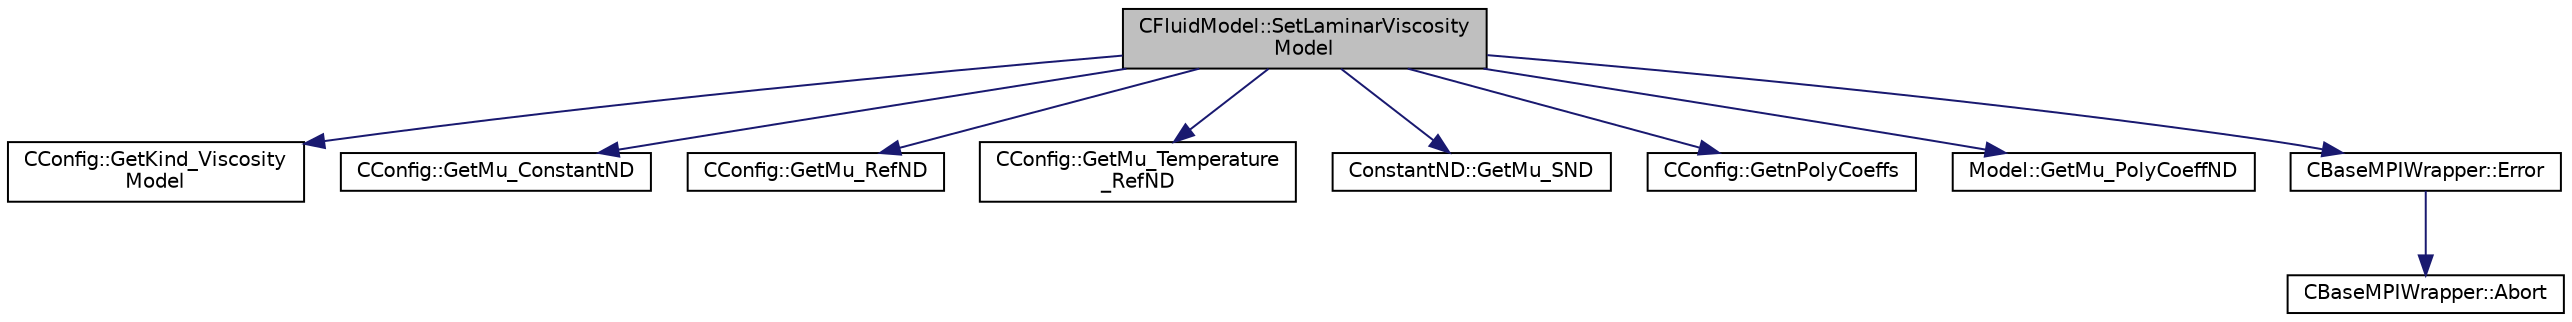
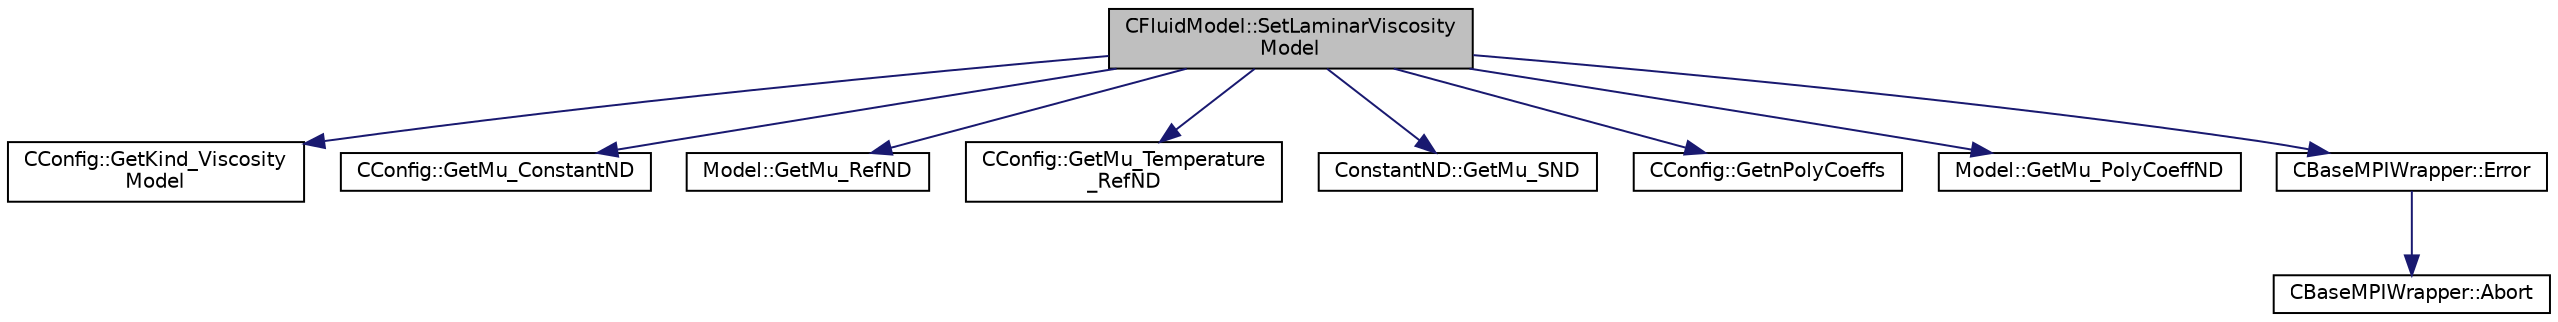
(816, 172) -> (808, 172)
